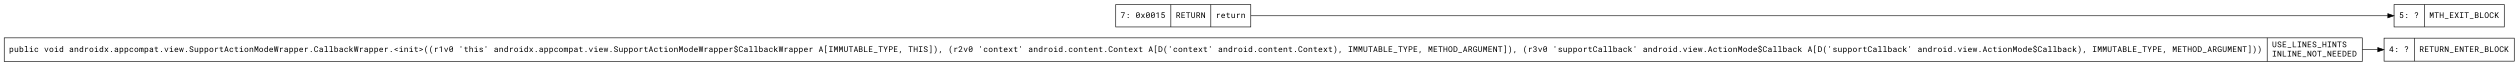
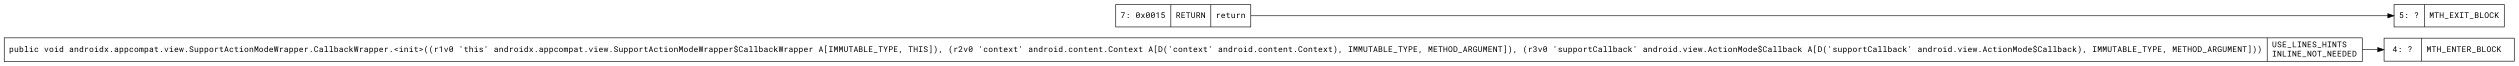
(2464, 49) -> (2464, 49)
